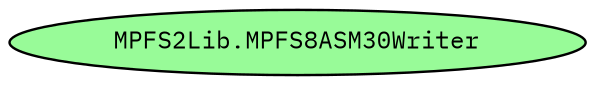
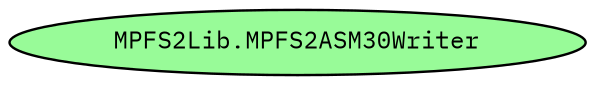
(298, 42) -> (298, 42)
